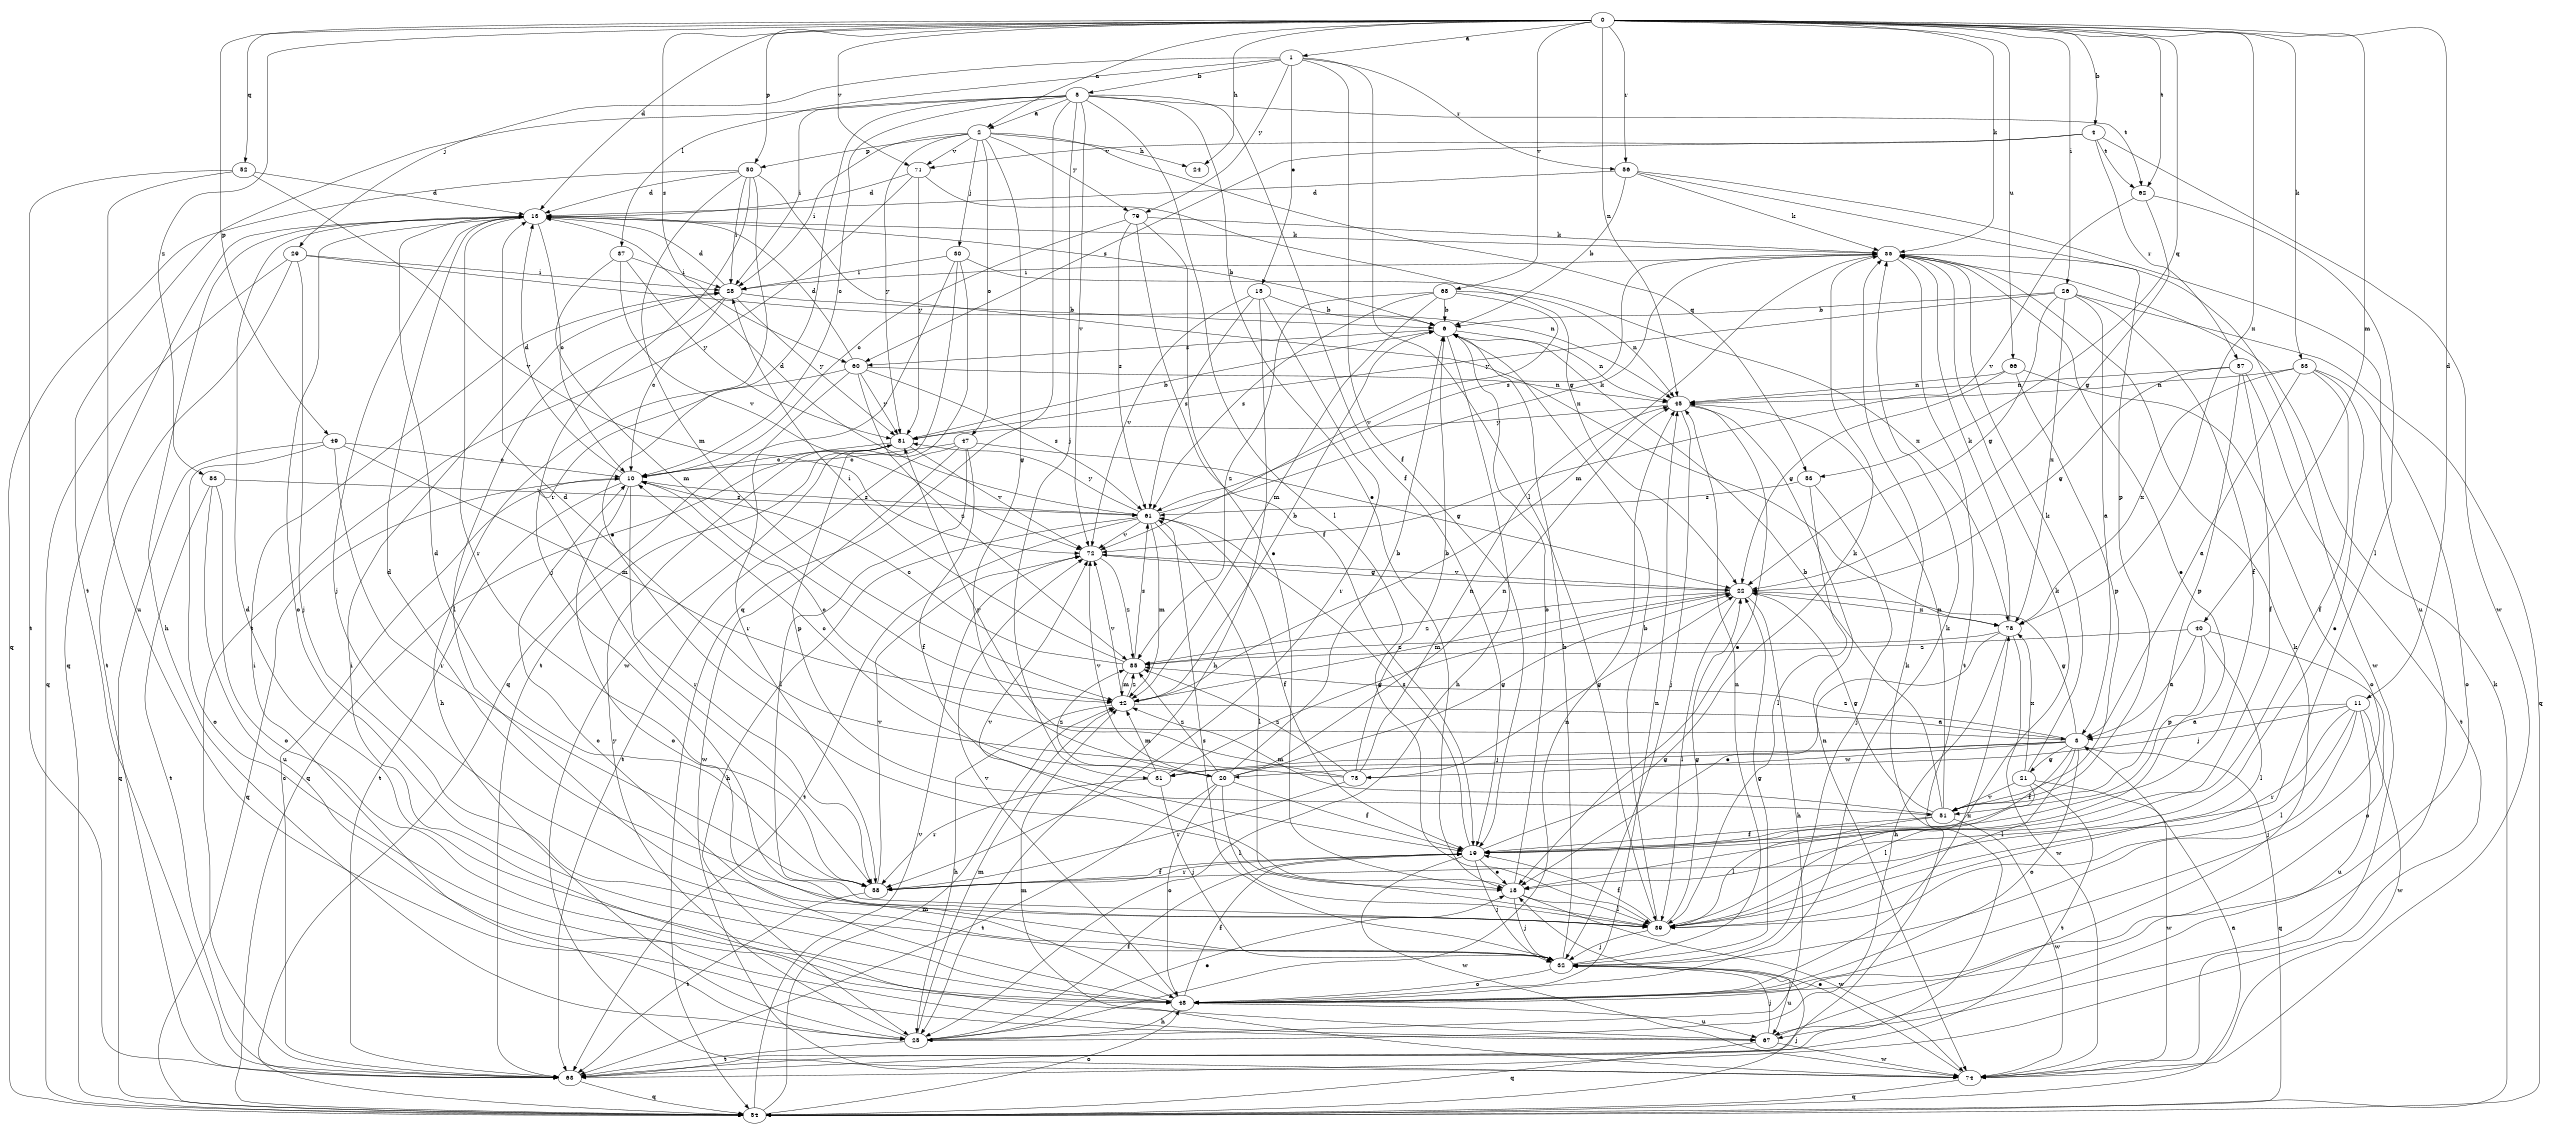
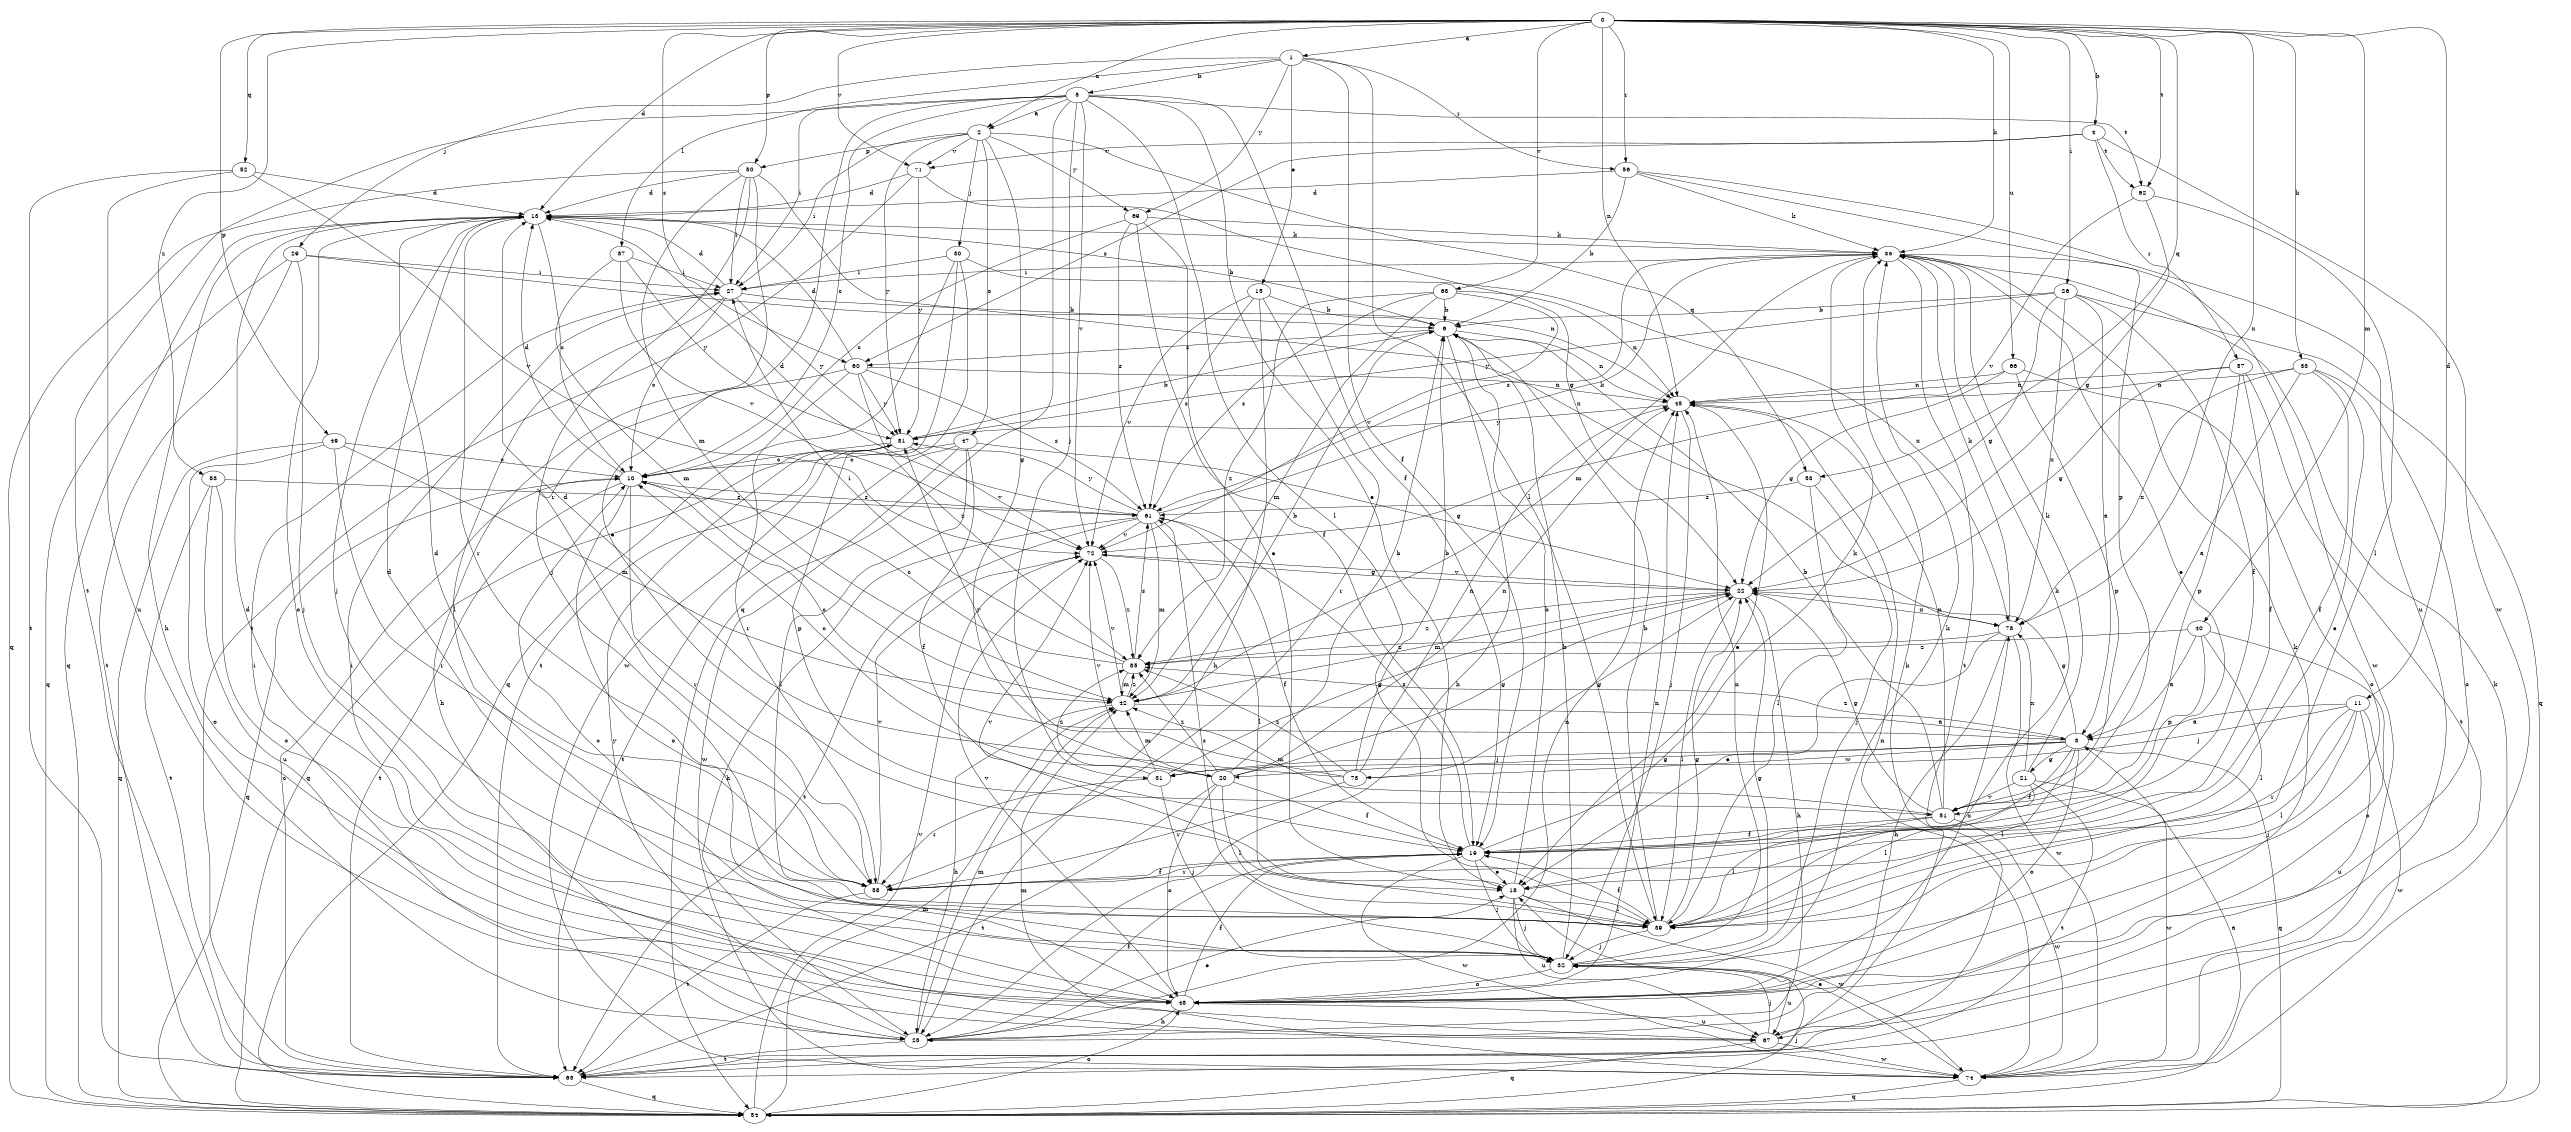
(1197, 170) -> none
(1136, 217) -> (1136, 217)
(730, 291) -> (730, 291)
(1816, 693) -> (1877, 744)
none -> (1588, 979)
